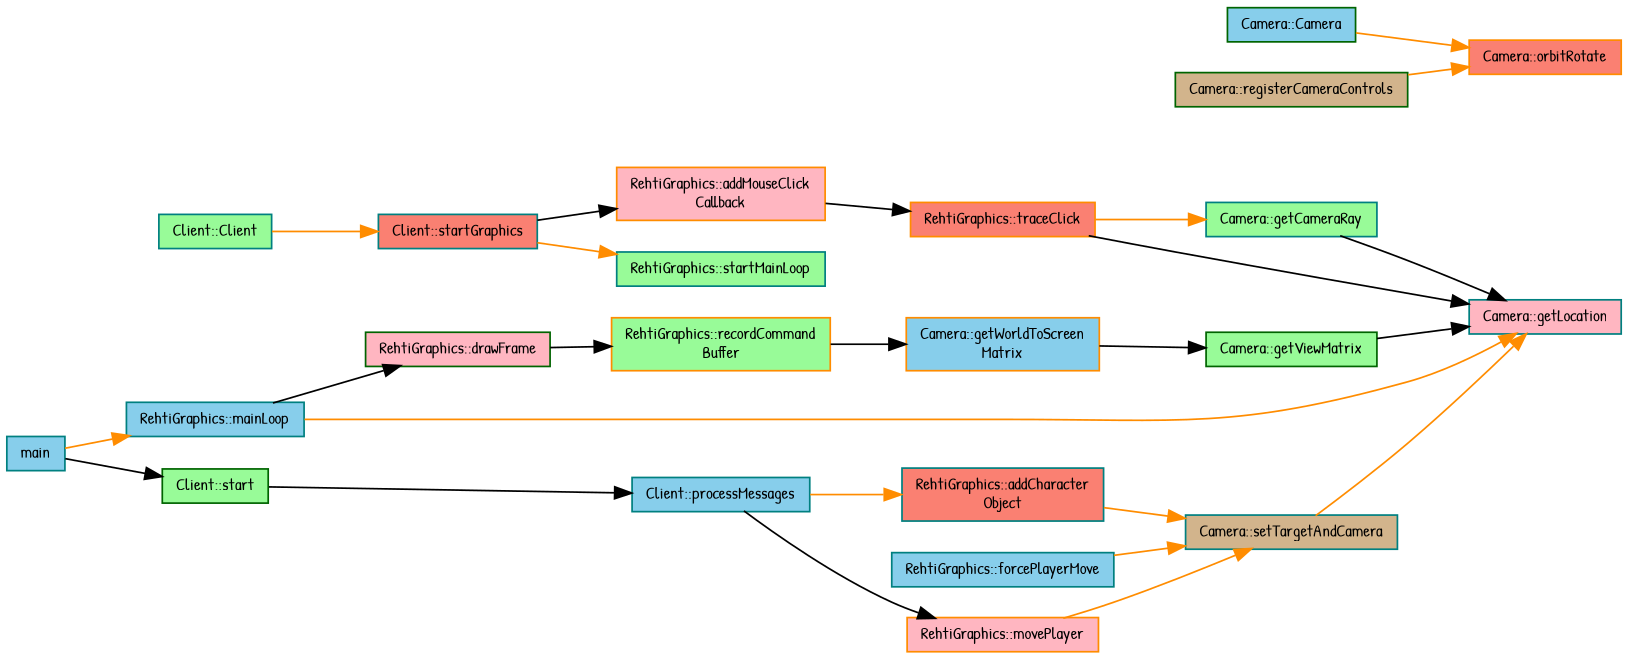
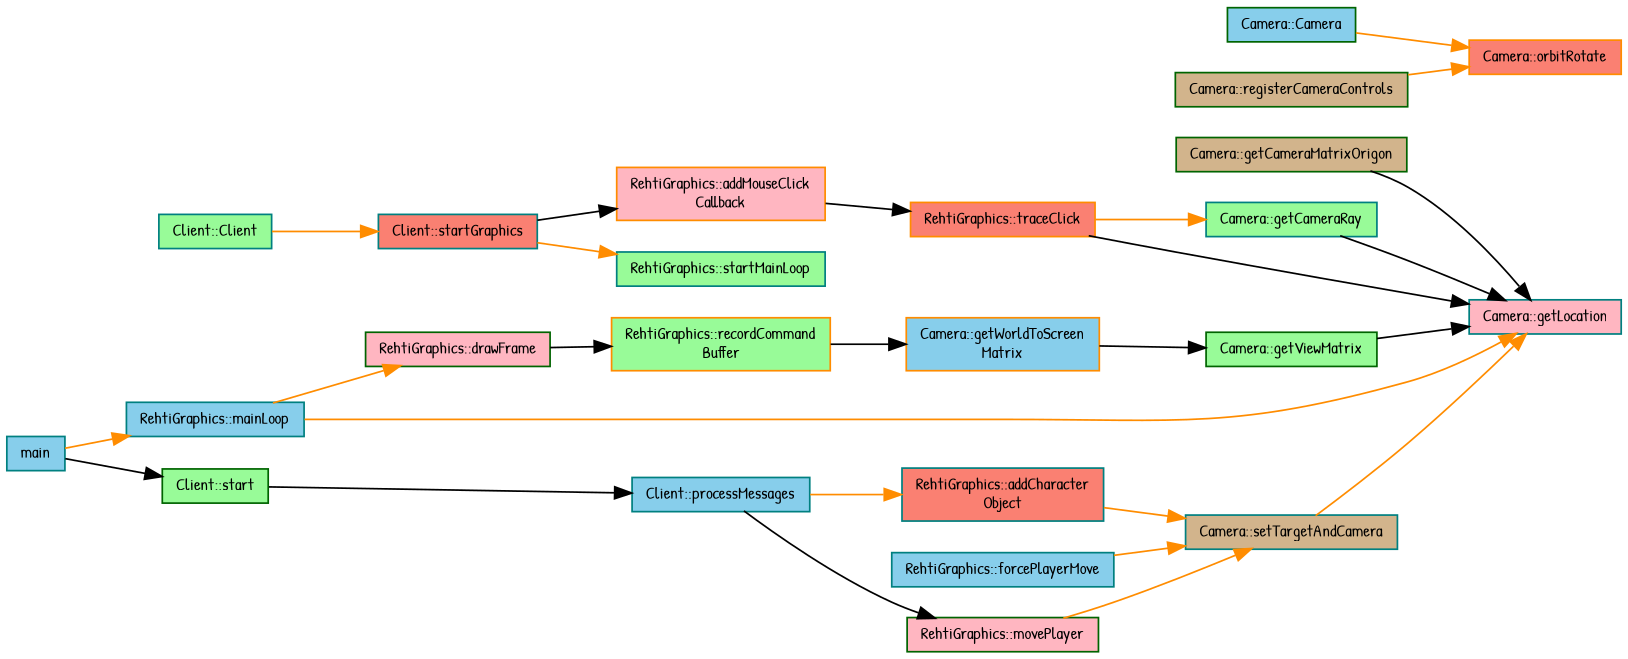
none -> (1292, 155)
(328, 387) -> (328, 387)
(1003, 635) -> (1003, 635)
